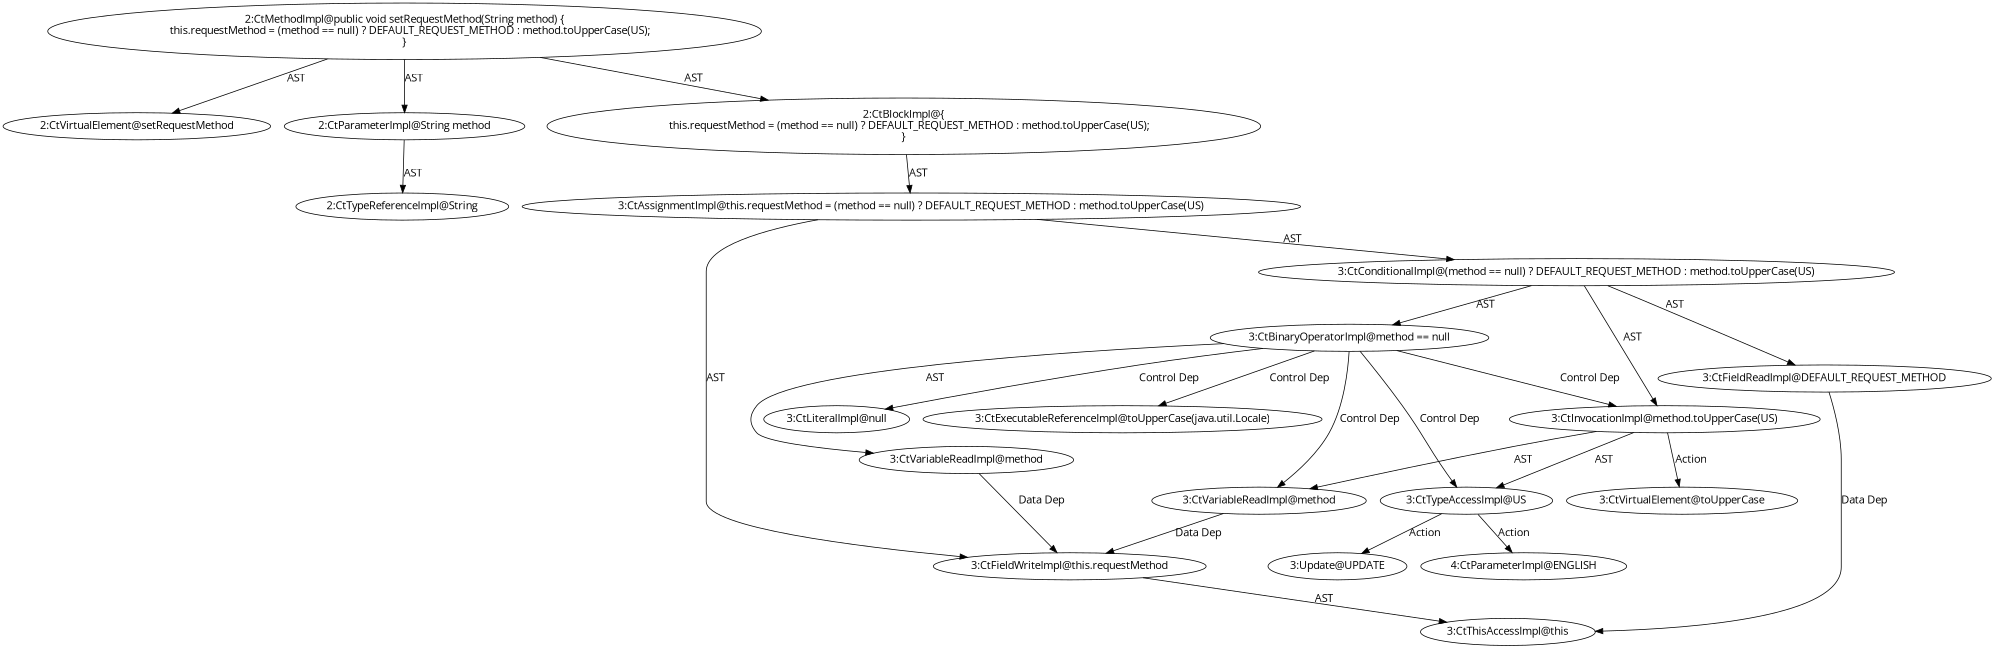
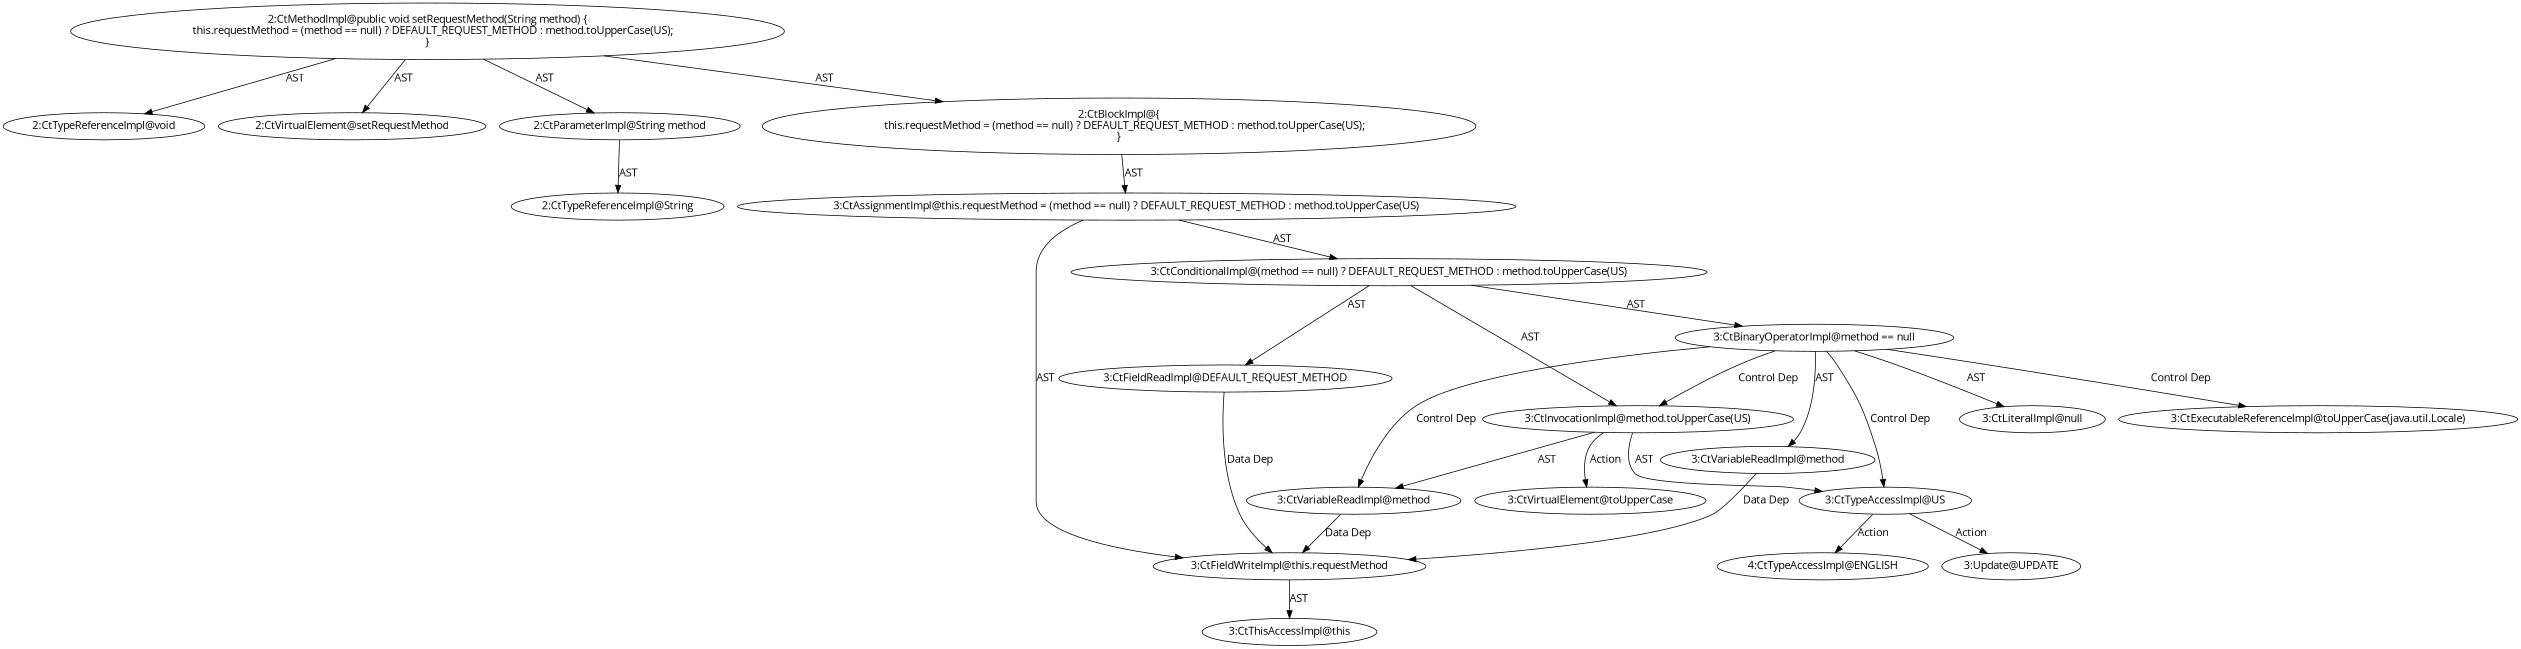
none -> (104, 126)
(1169, 379) -> (1976, 379)
(1524, 566) -> (1823, 566)
(1816, 598) -> (1228, 476)
